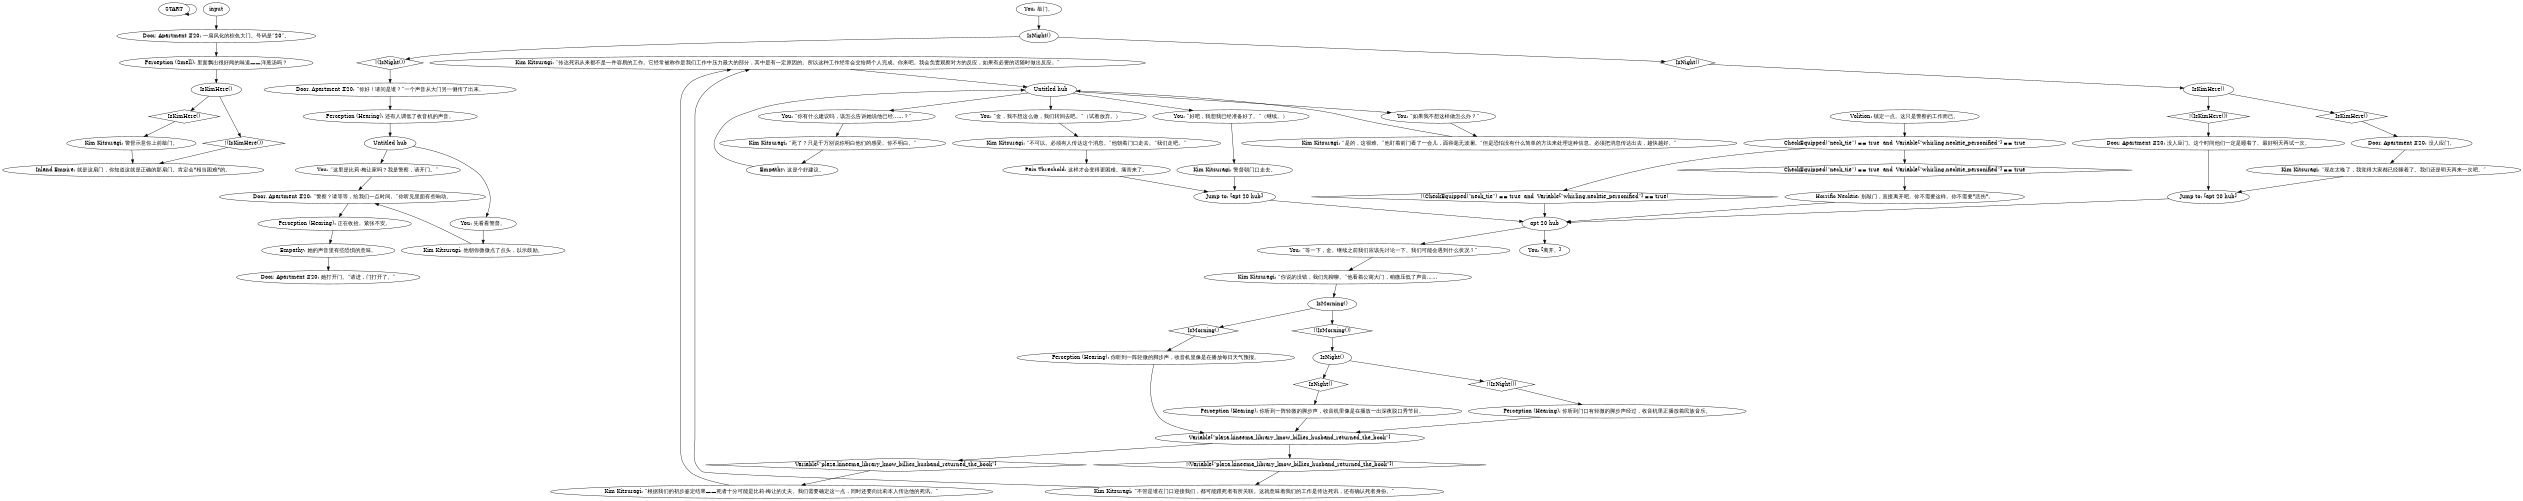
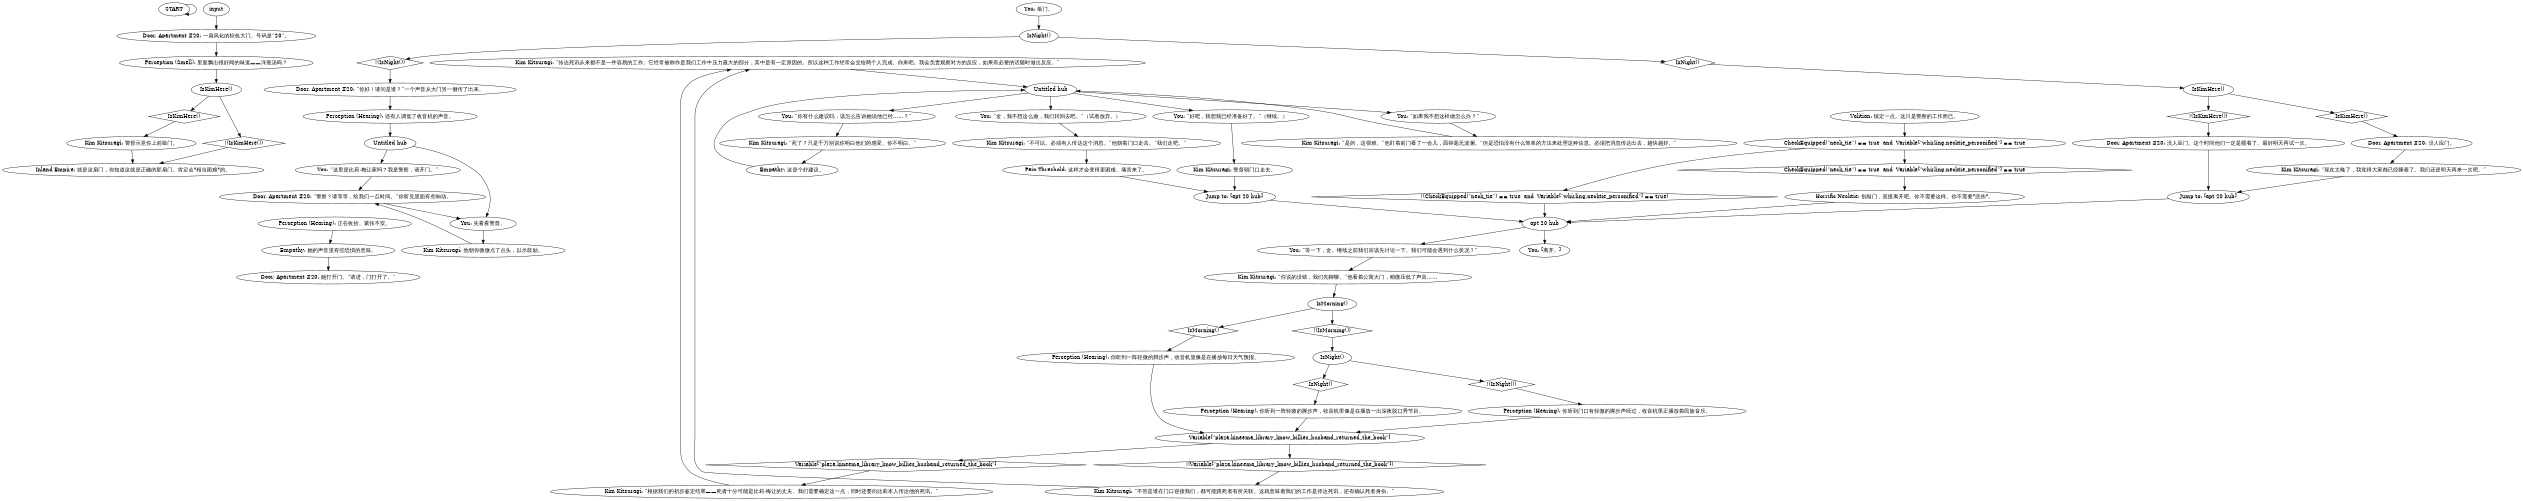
(345, 209) -> (420, 211)
